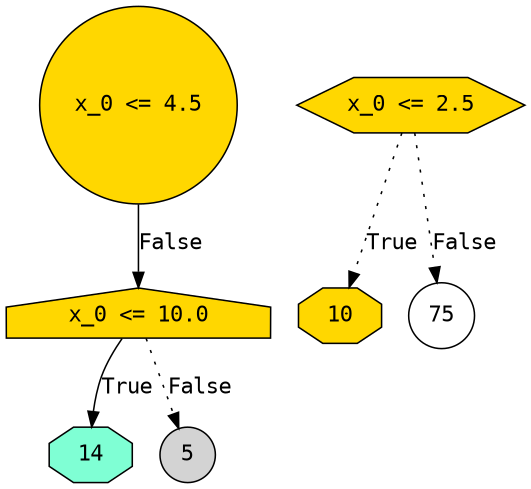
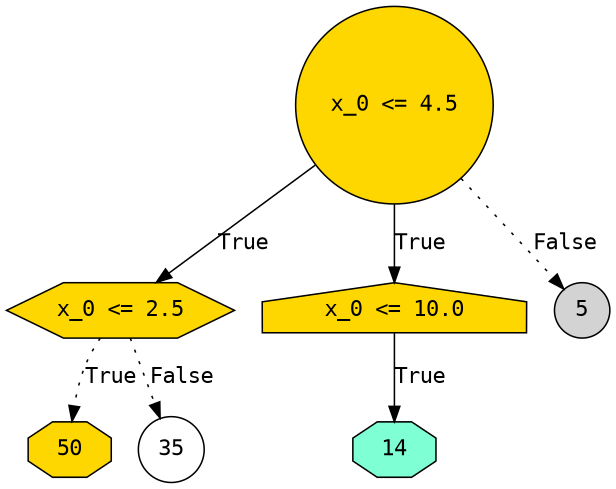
none -> (242, 219)
(171, 243) -> (421, 243)
(340, 316) -> (70, 450)
(442, 316) -> (171, 450)
(160, 376) -> (507, 228)
